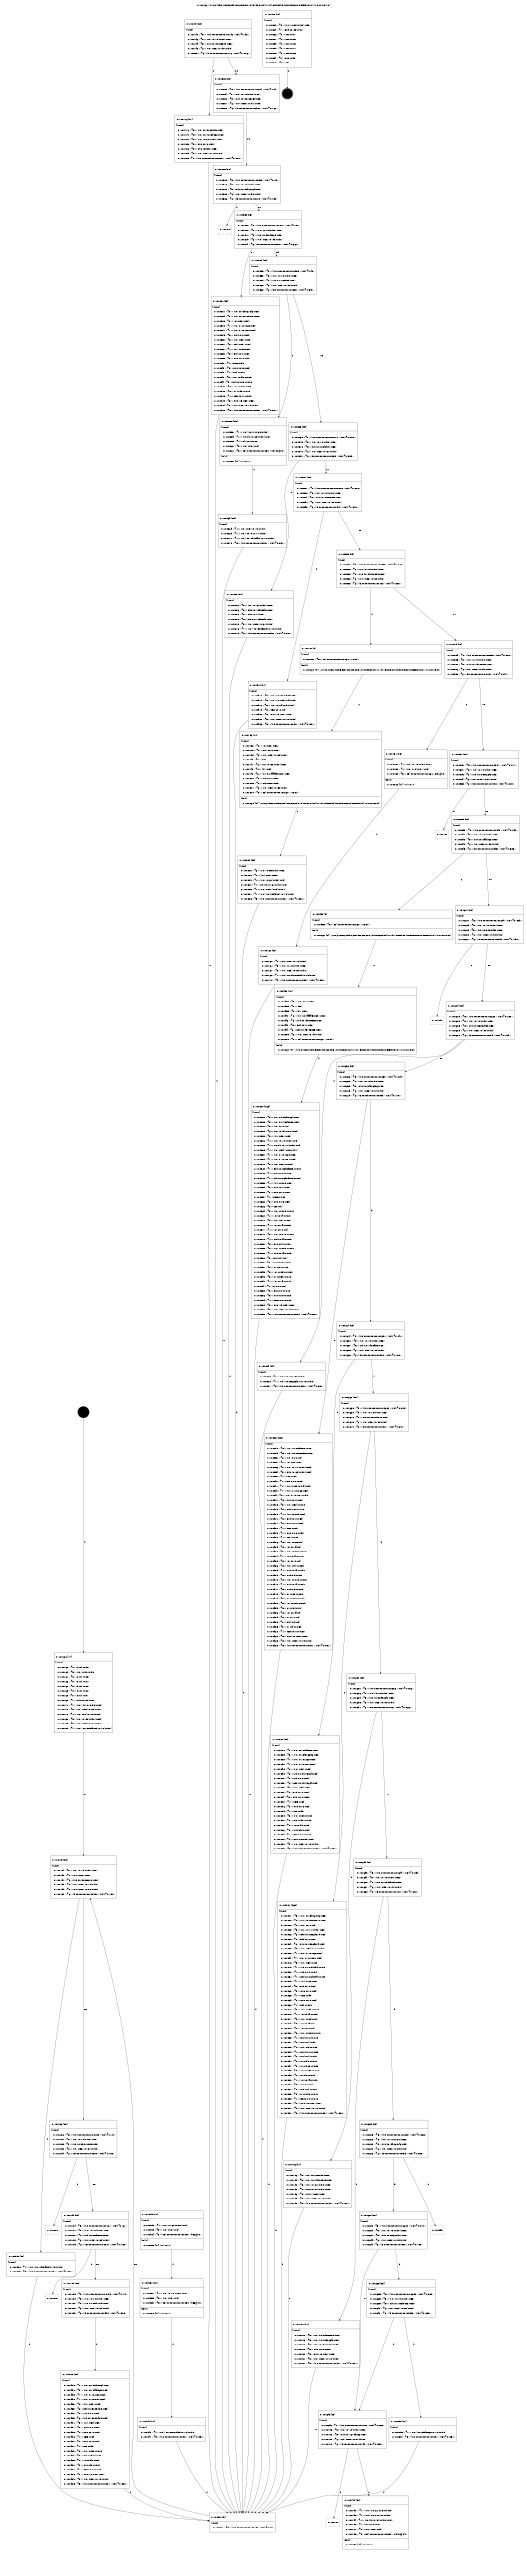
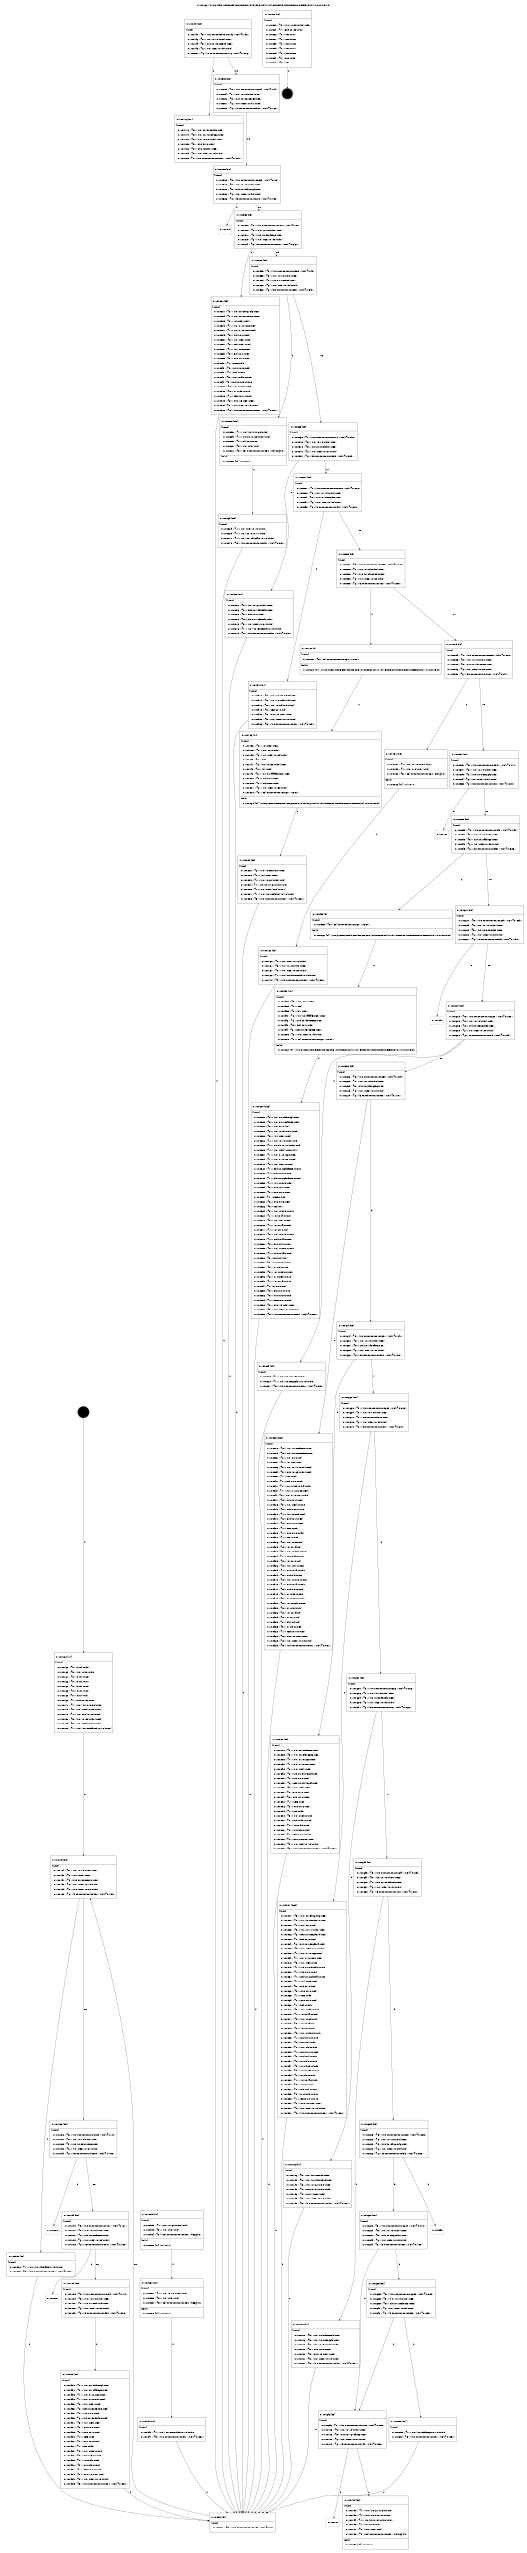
(209, 1340) -> none
